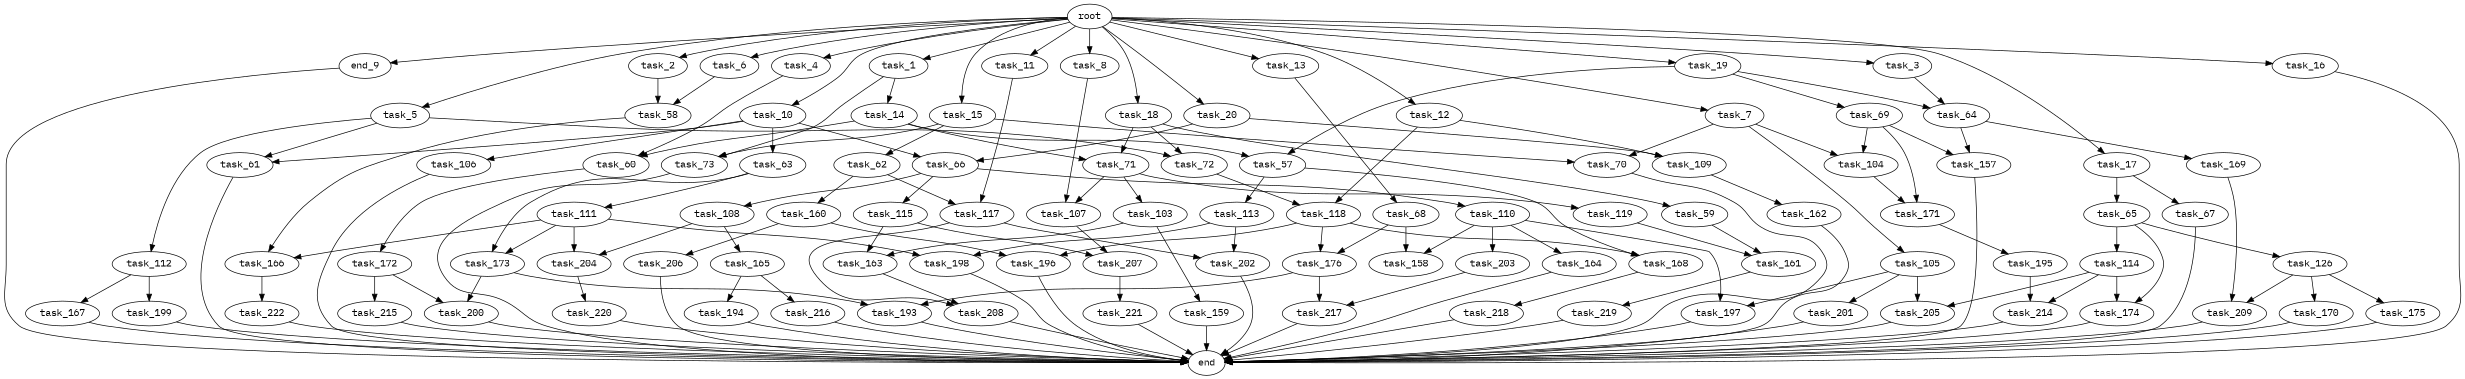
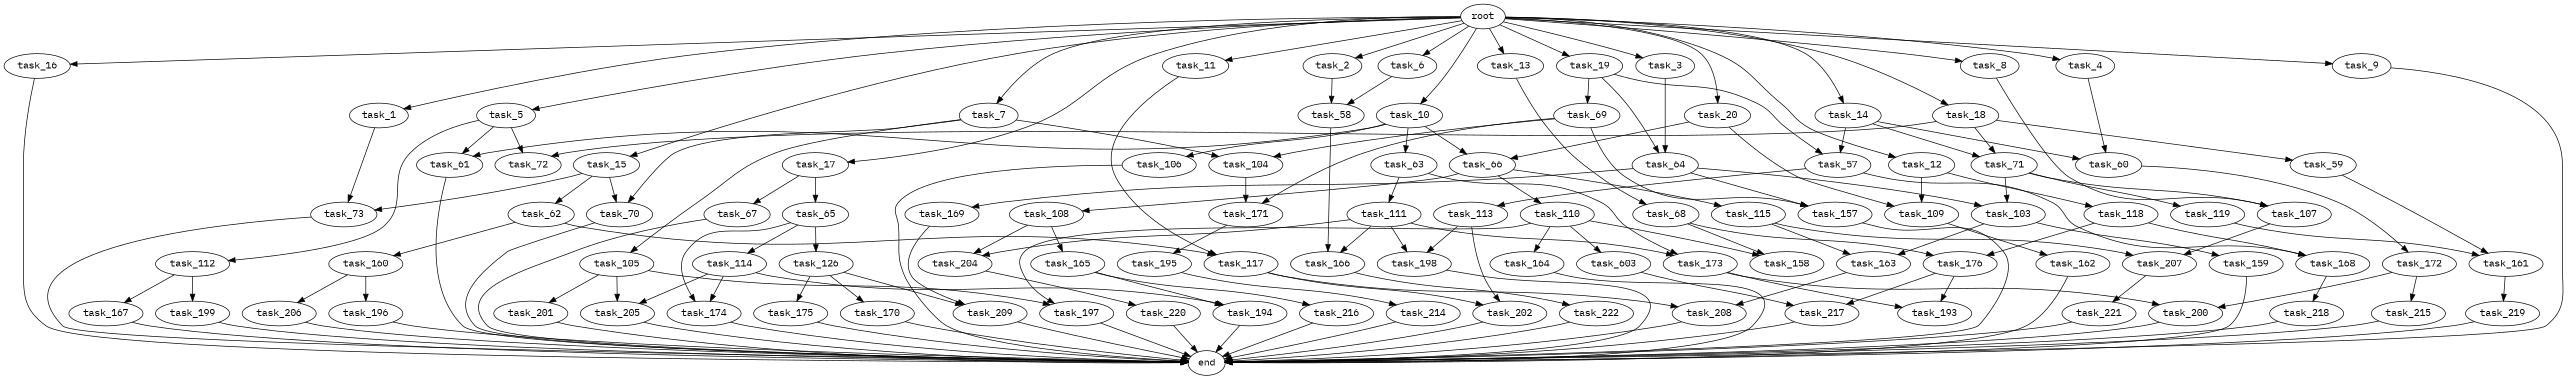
(365, 66) -> (2362, 66)
(892, 87) -> (1685, 27)
none -> (1837, 182)
(1255, 188) -> none
(1182, 239) -> none
(1493, 264) -> (1614, 264)
(2077, 287) -> (986, 289)
(1051, 345) -> none
